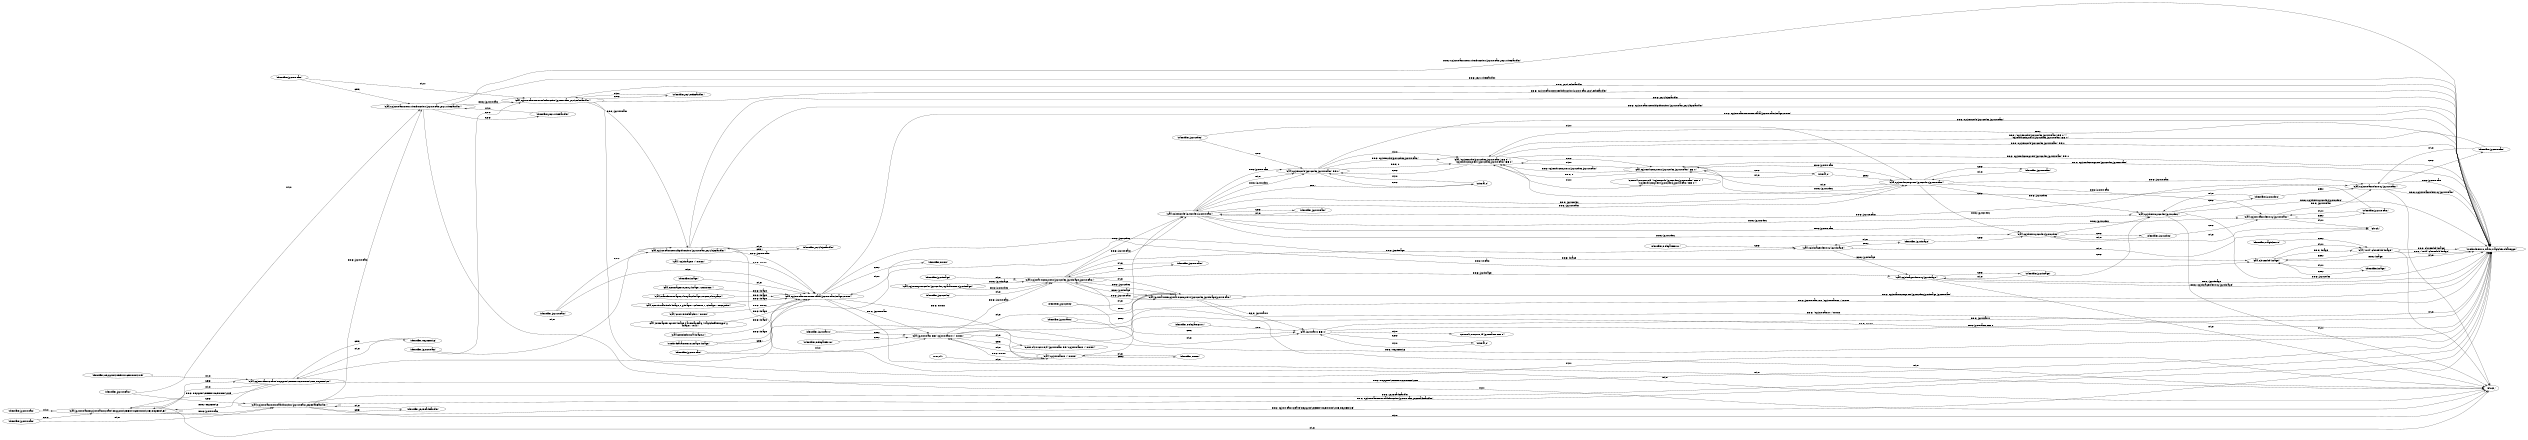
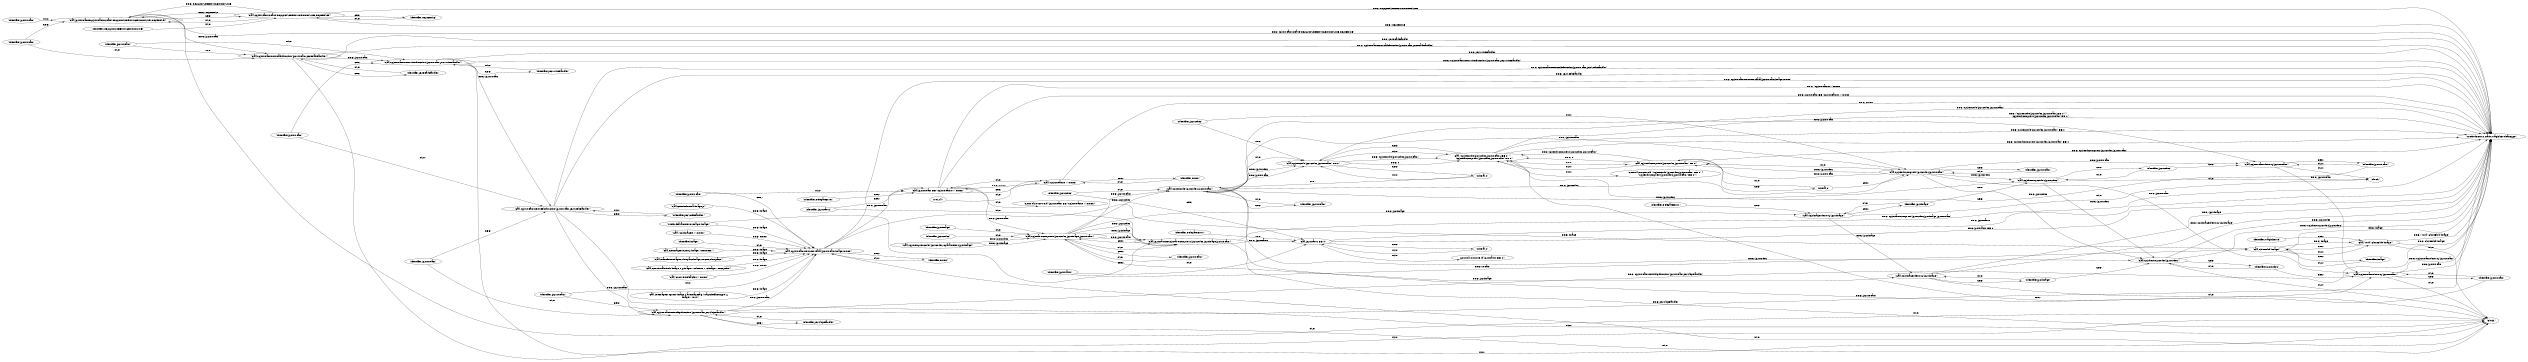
(953, 317) -> none
